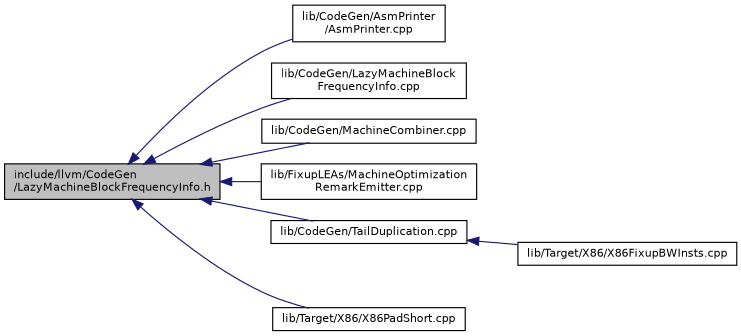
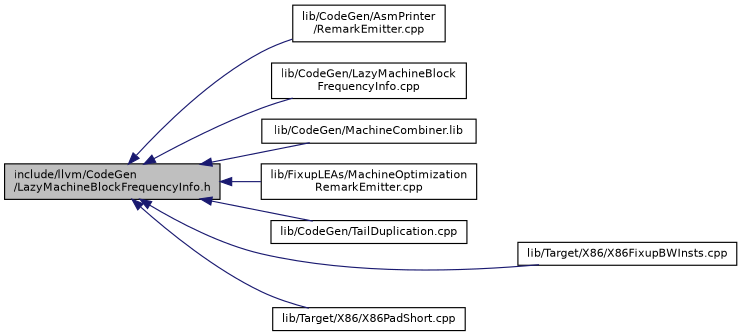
(369, 23) -> (369, 23)
(369, 131) -> (369, 131)
(498, 243) -> (339, 266)
